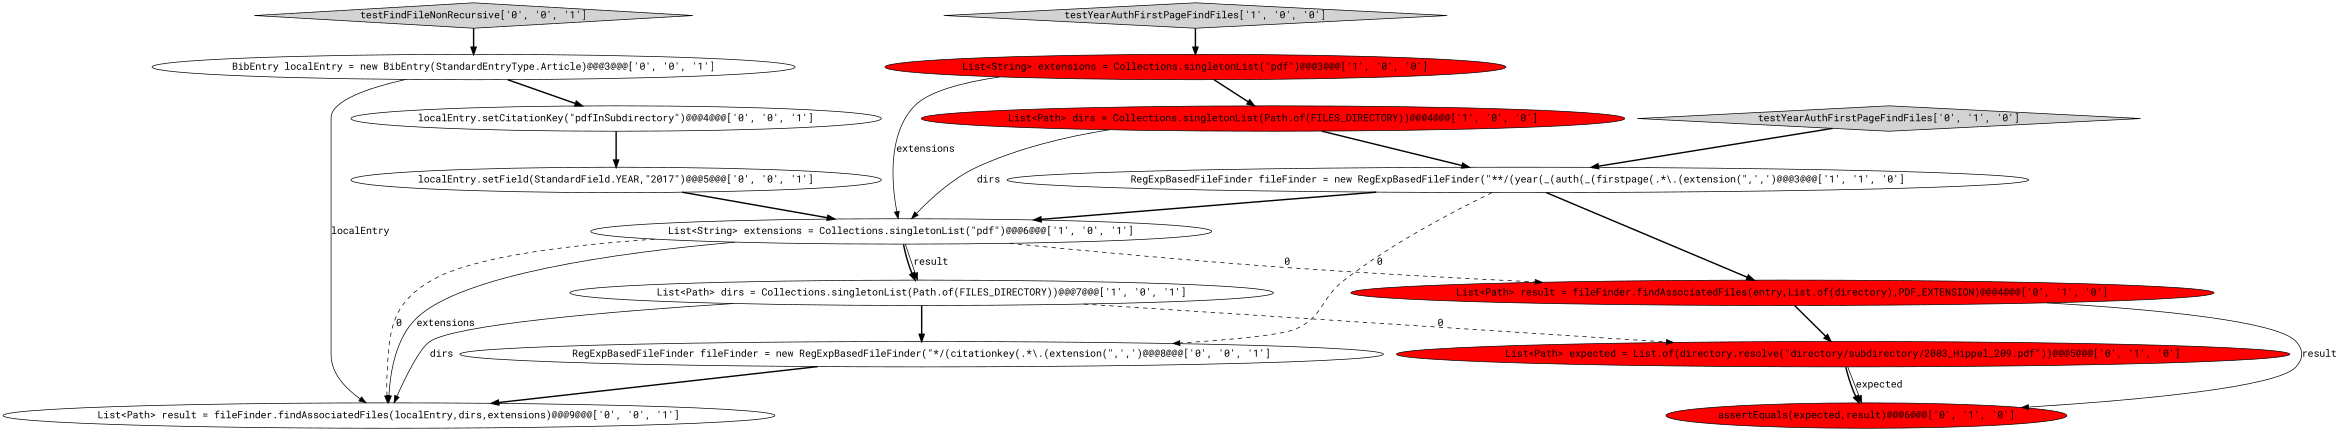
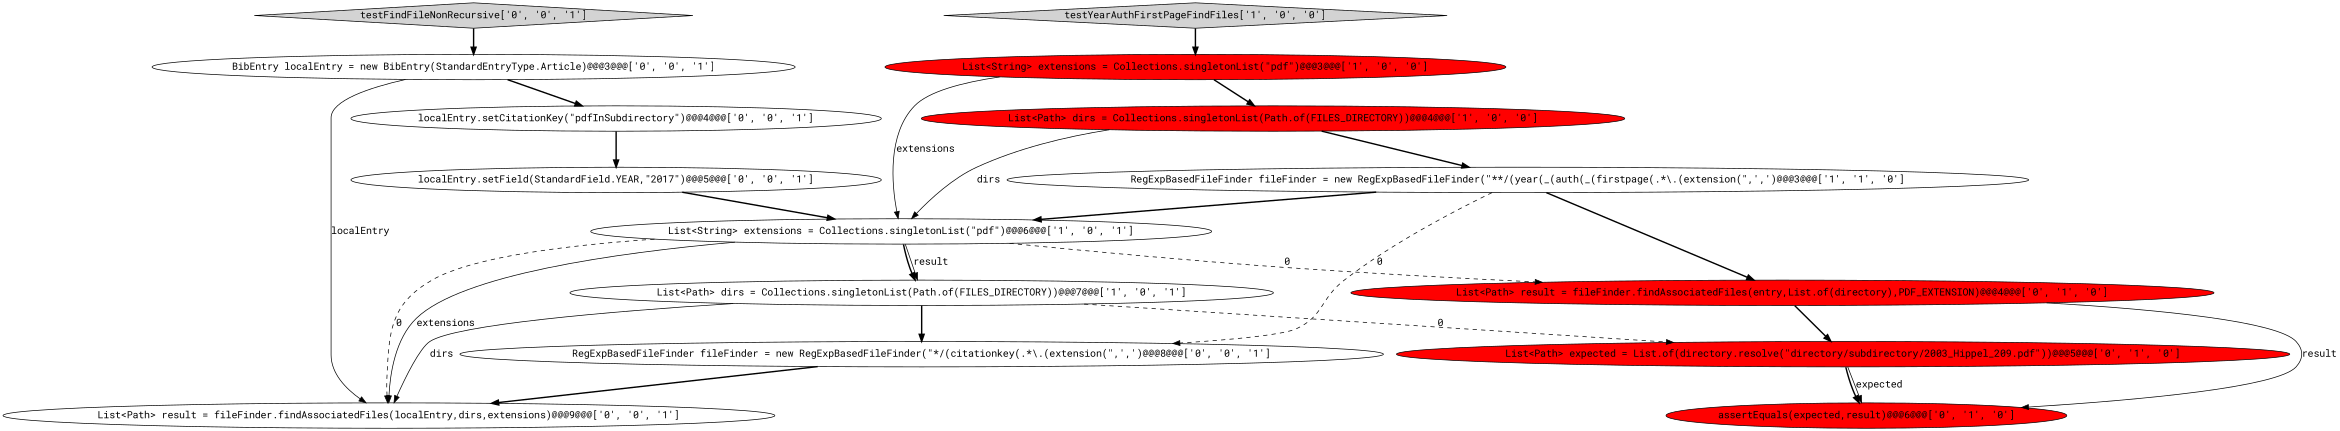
(1889, 119) -> none
